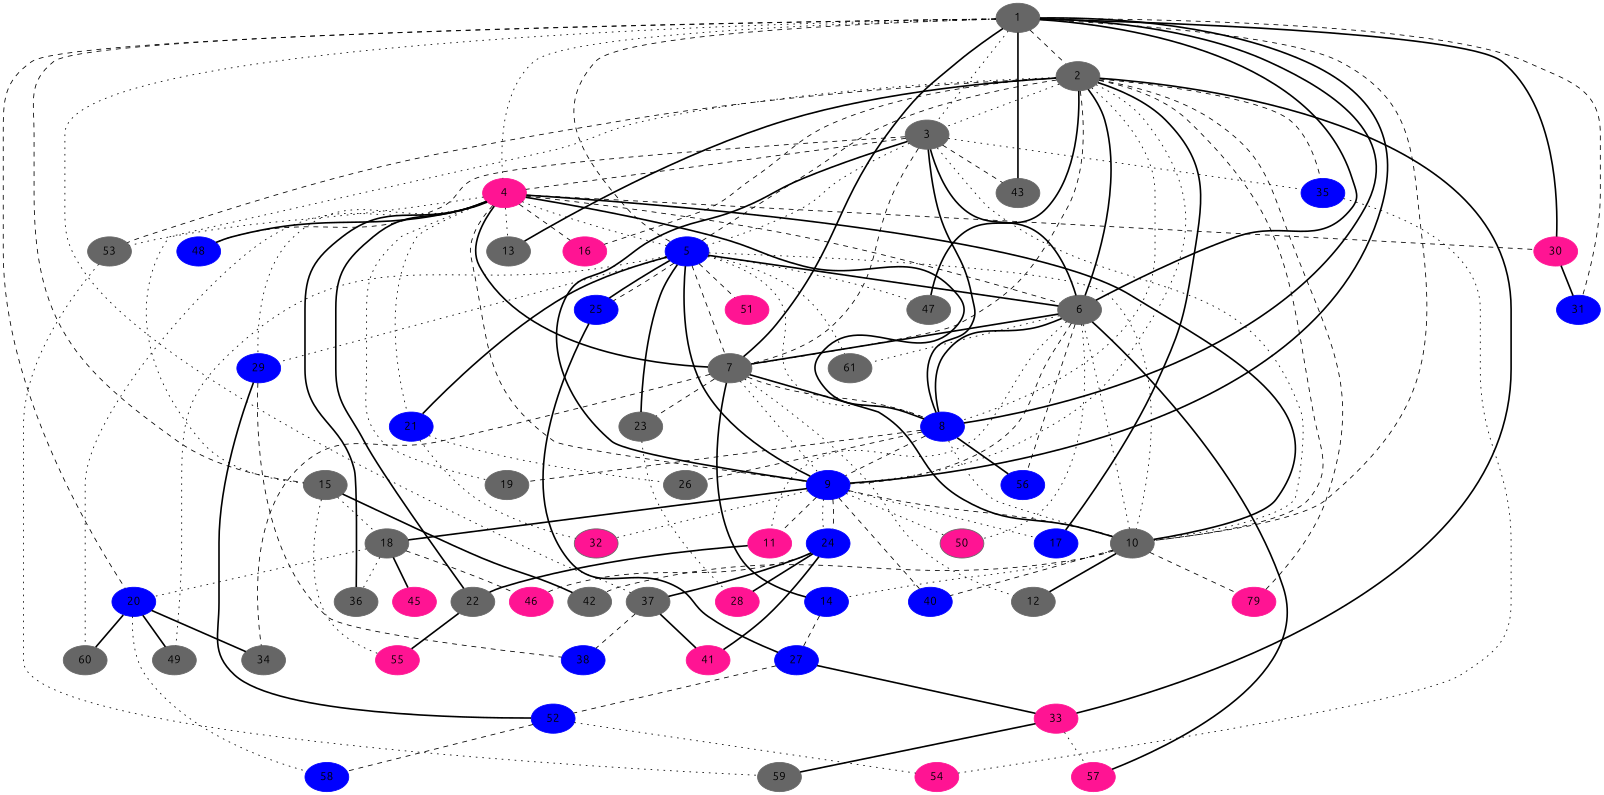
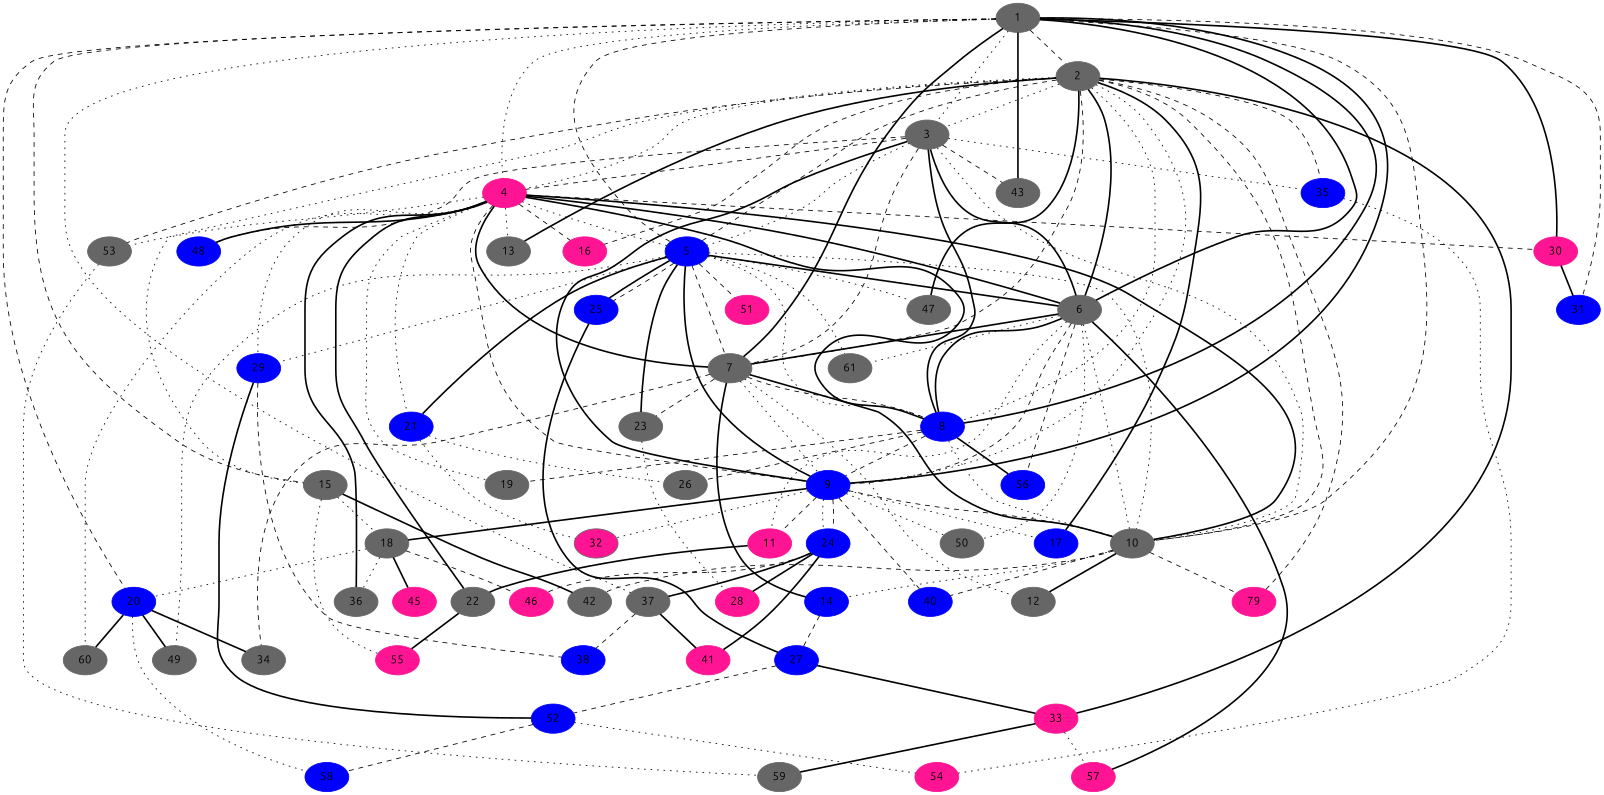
none -> (701, 116)
(796, 235) -> (796, 235)
(962, 543) -> (962, 543)
